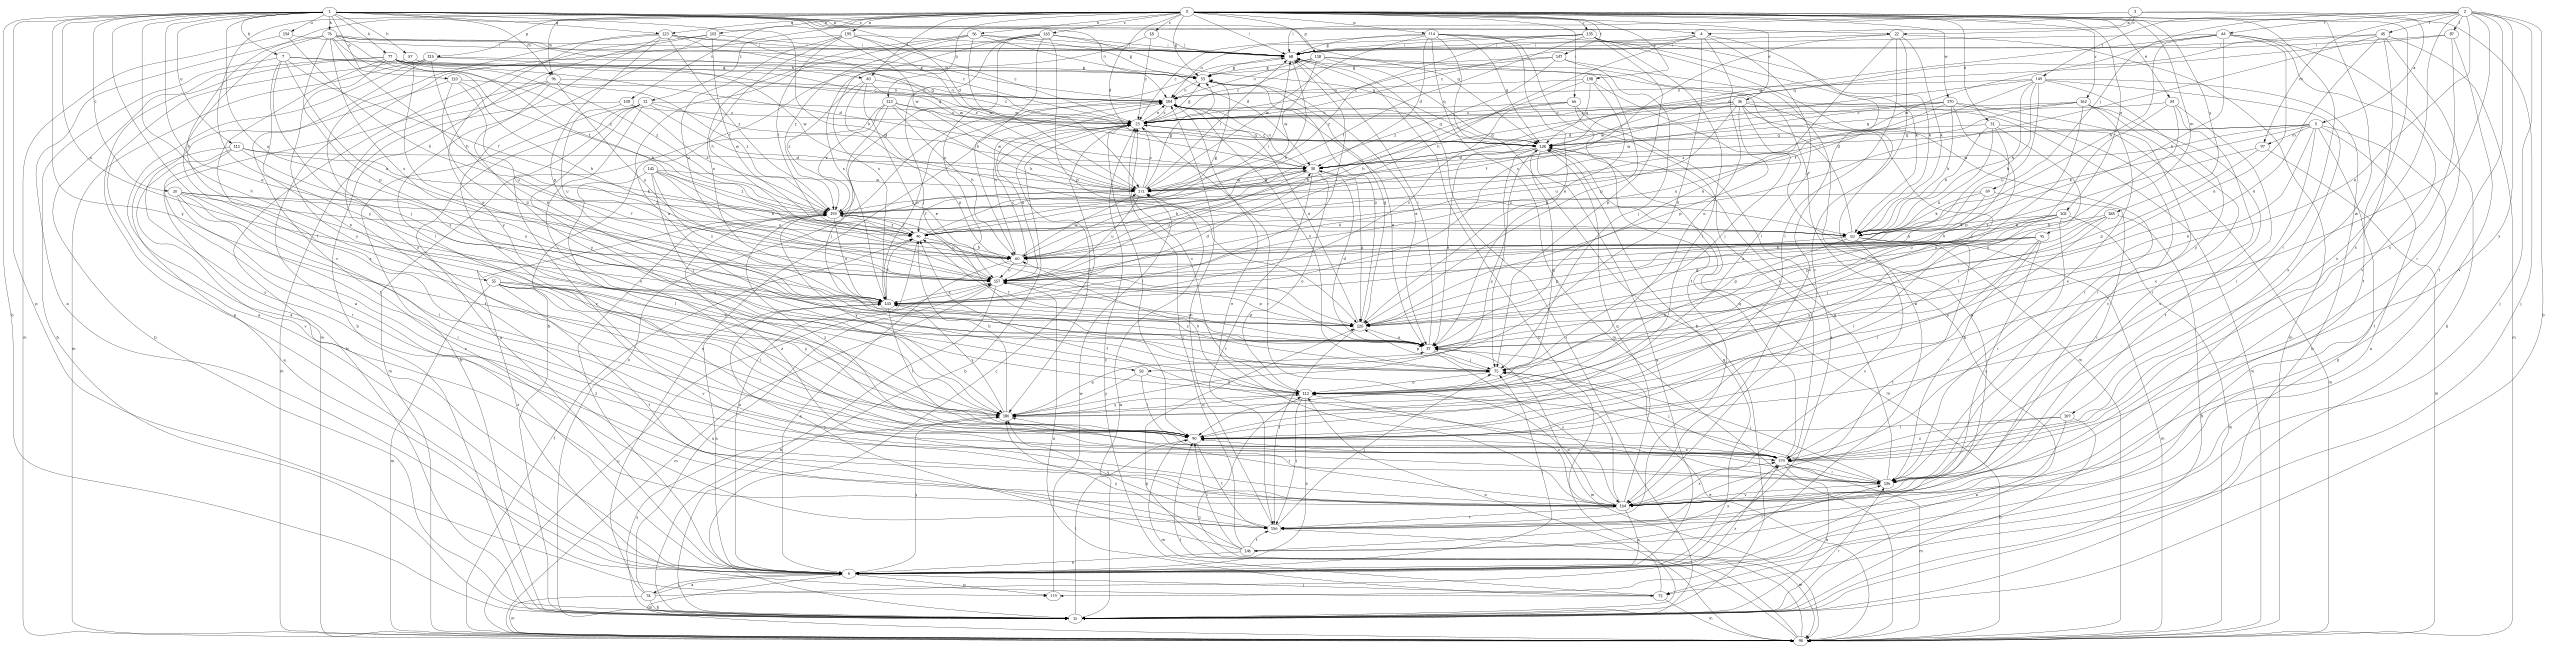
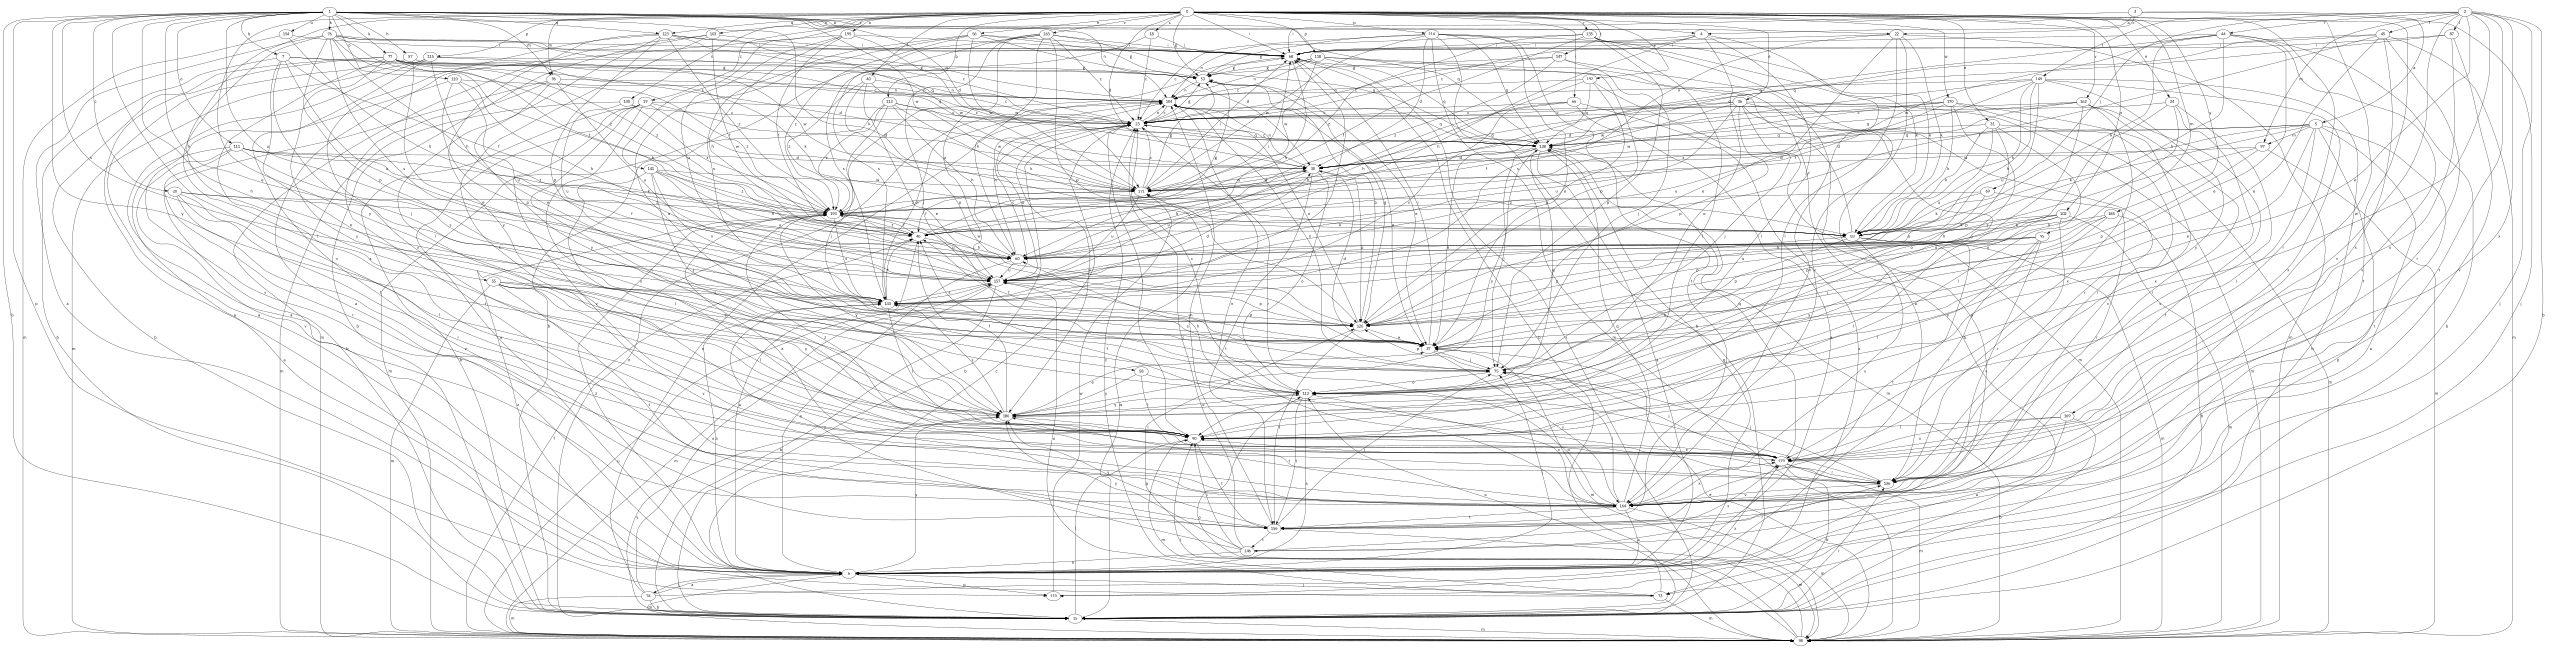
none -> (836, 30)
(1342, 41) -> (1325, 42)
(1448, 41) -> none
(627, 66) -> (917, 191)
(992, 76) -> (1093, 76)
(1590, 79) -> (1590, 79)
(645, 102) -> (645, 102)
none -> (1812, 155)
none -> (533, 181)
(1093, 215) -> (934, 226)
(562, 249) -> none
(1749, 263) -> (1761, 554)
(1697, 270) -> (1697, 270)
(1780, 274) -> none
(989, 326) -> (989, 326)
(1500, 334) -> none
none -> (1100, 425)
(1256, 538) -> (1262, 539)
none -> (1775, 553)
none -> (1437, 630)
